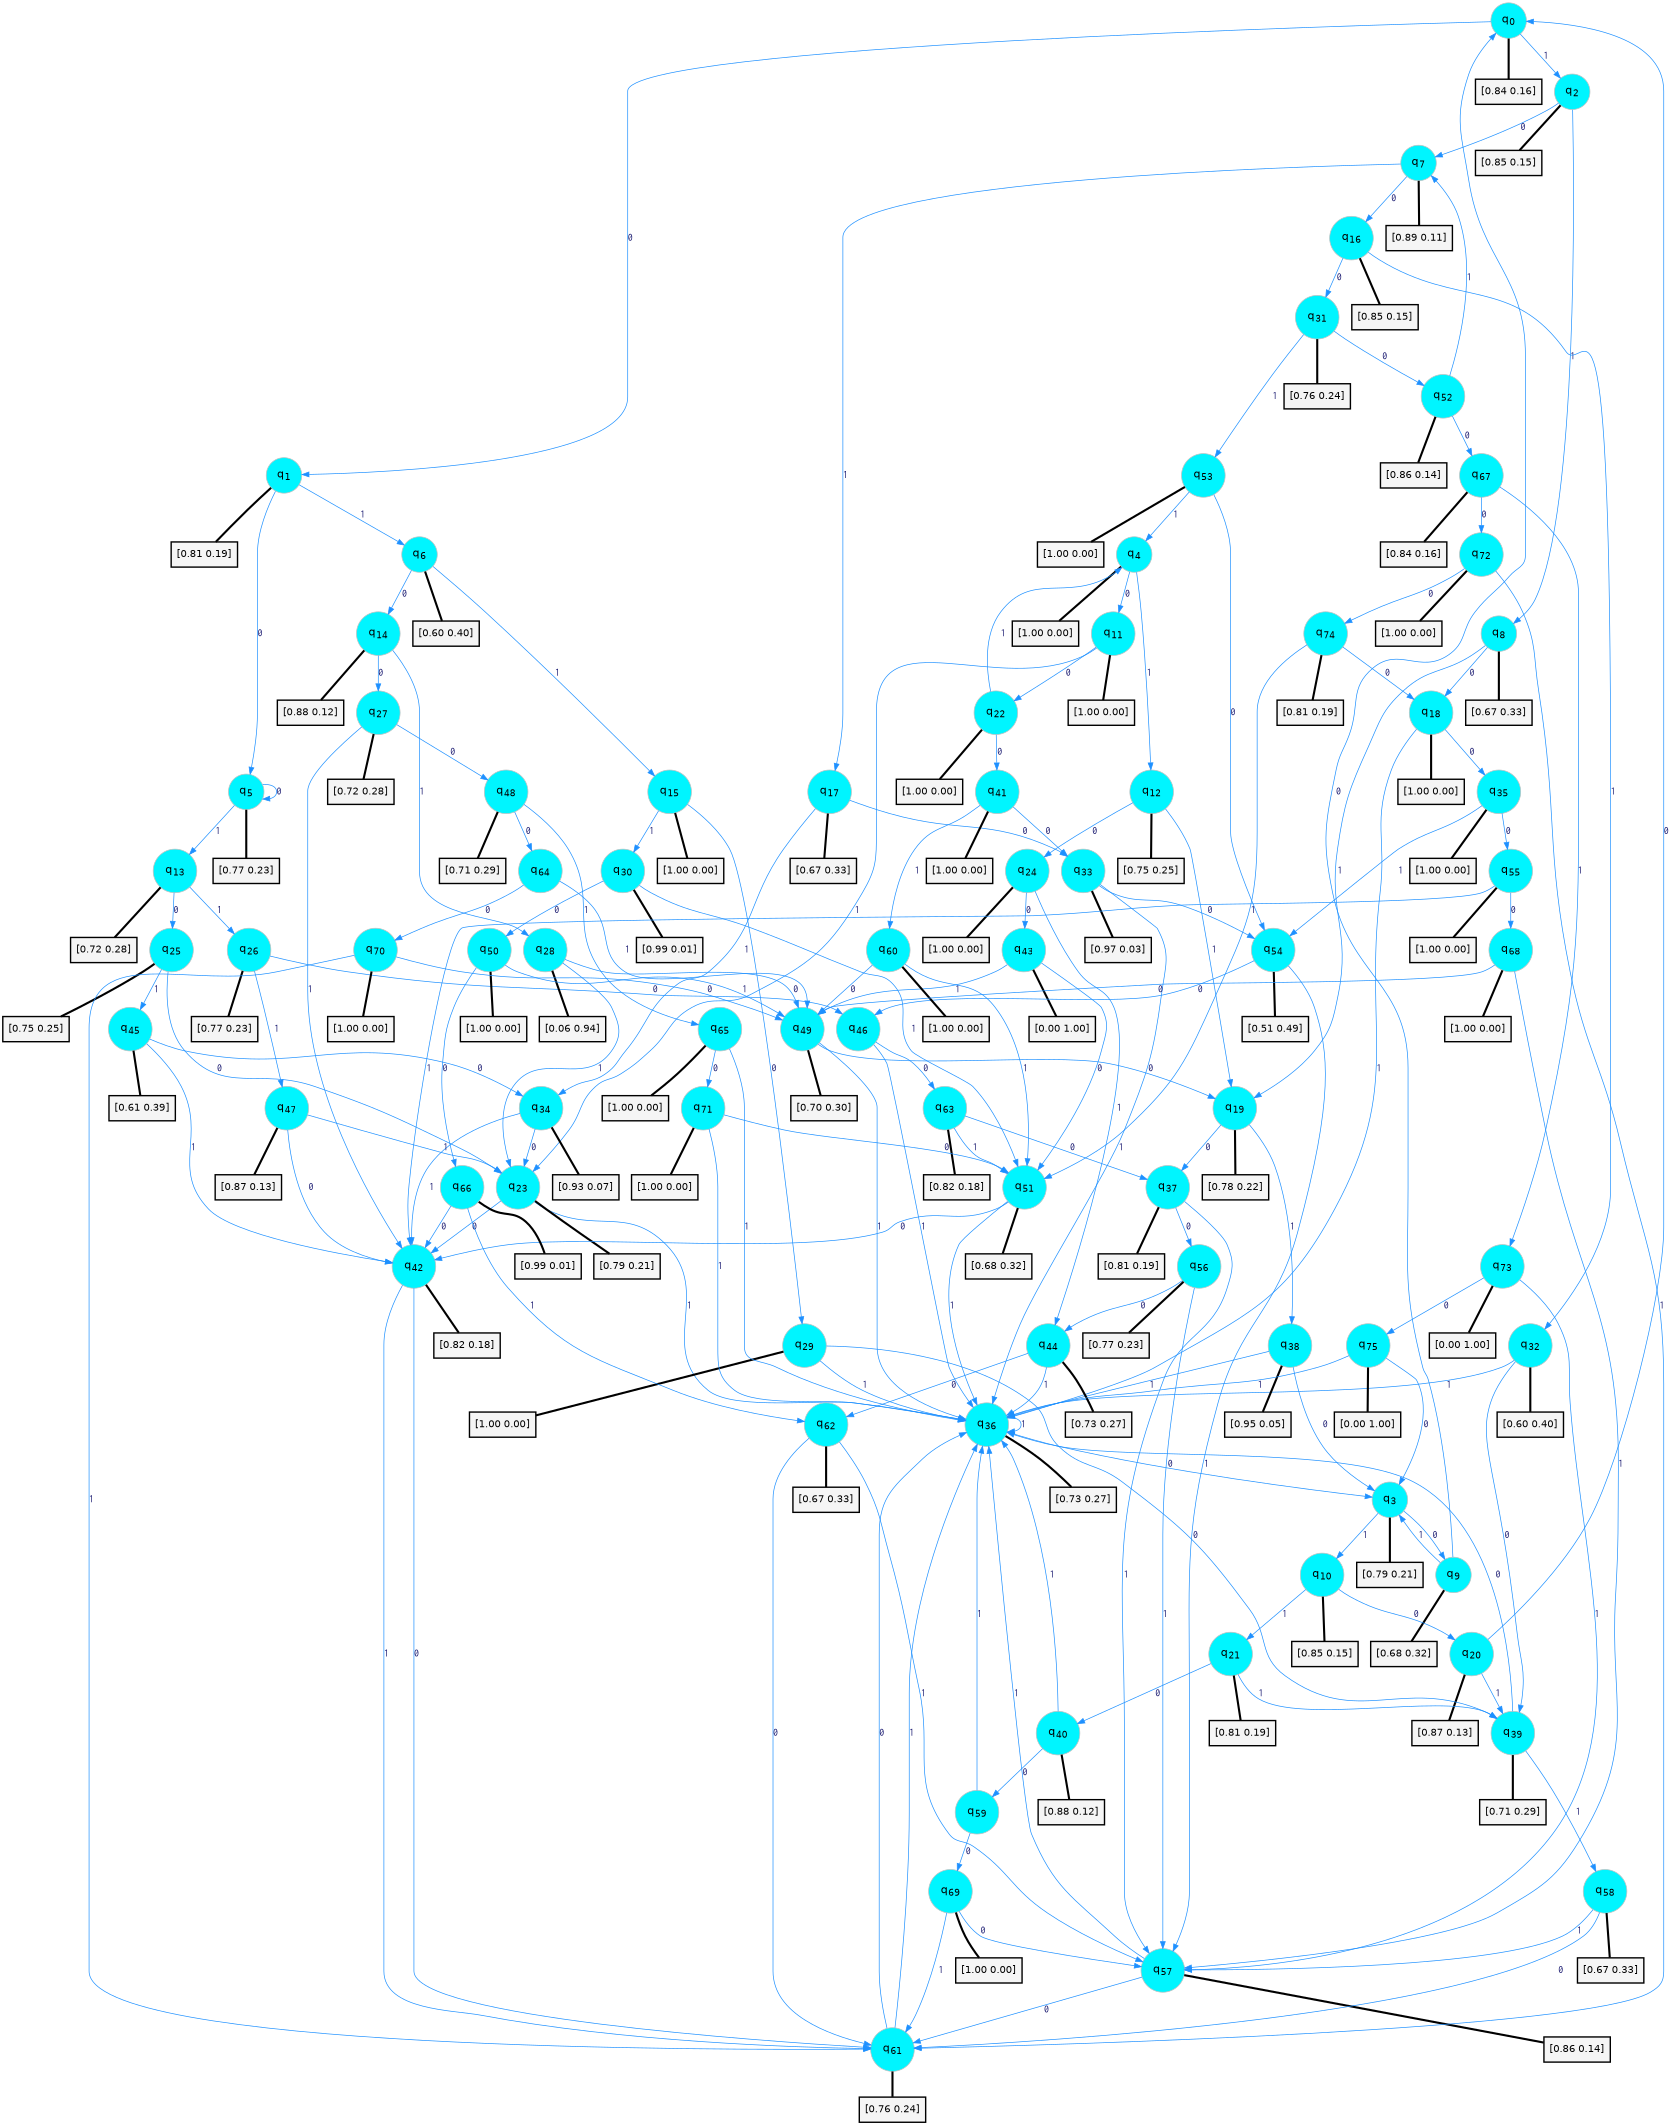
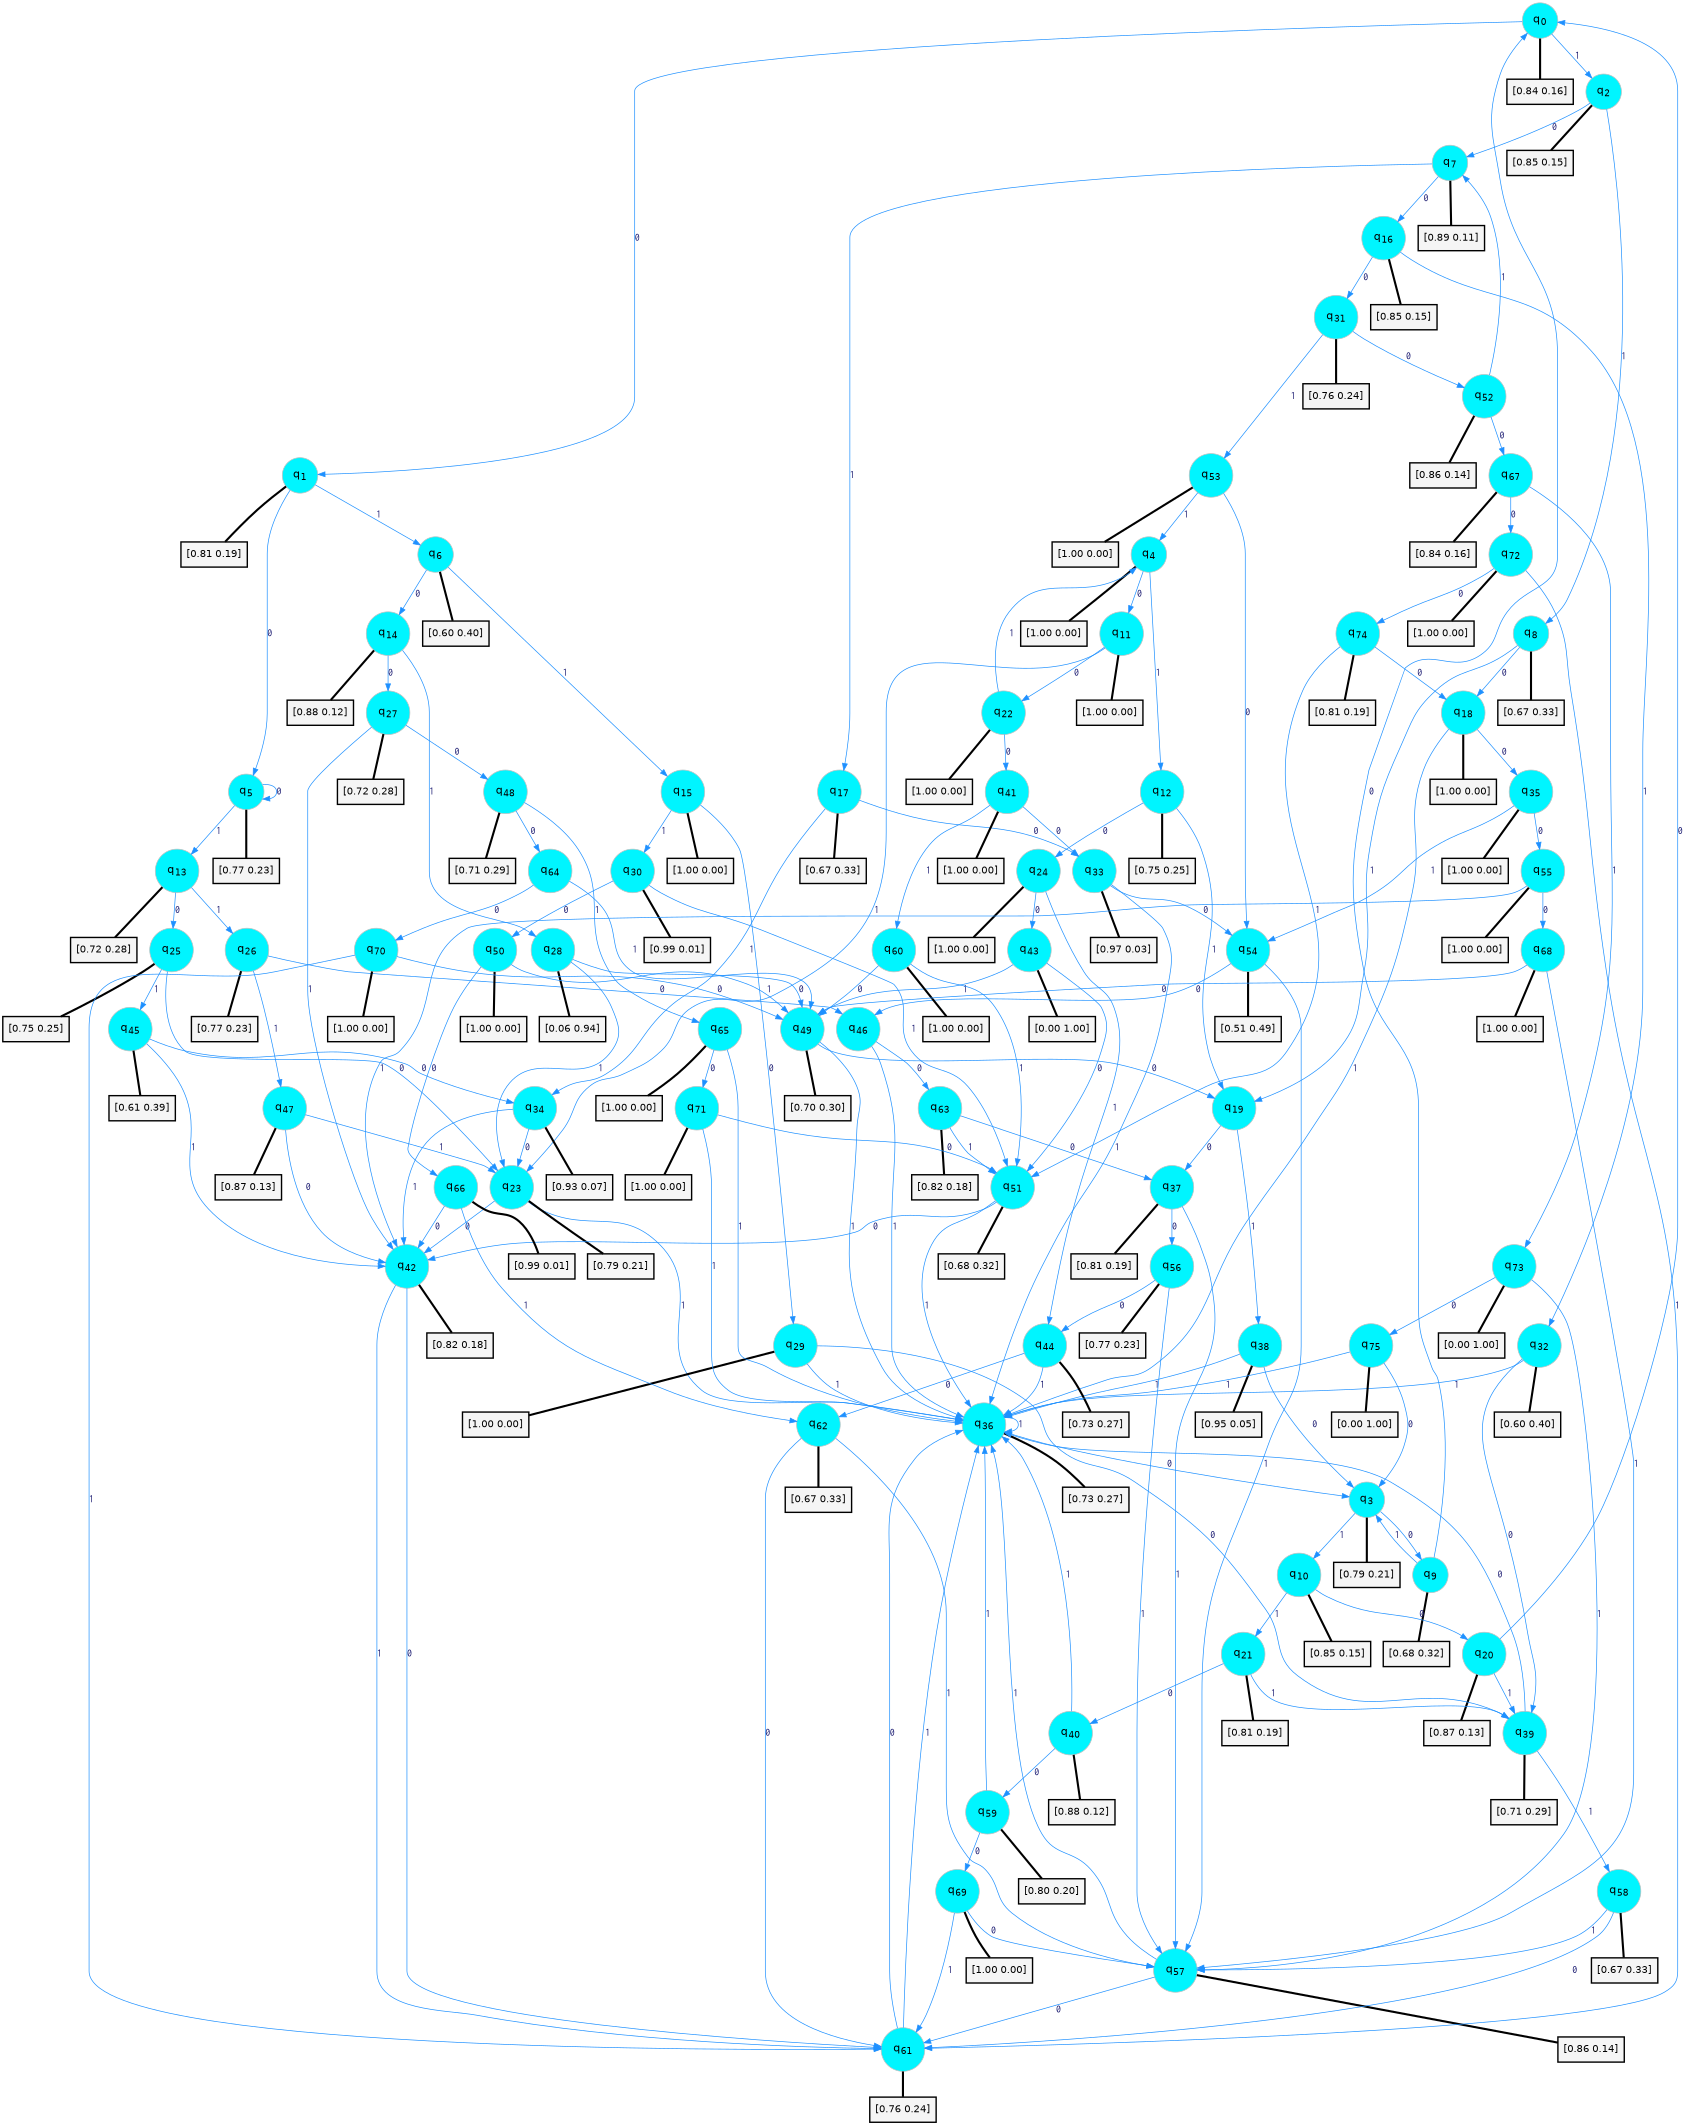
(1235, 1187) -> none
none -> (1052, 1891)
